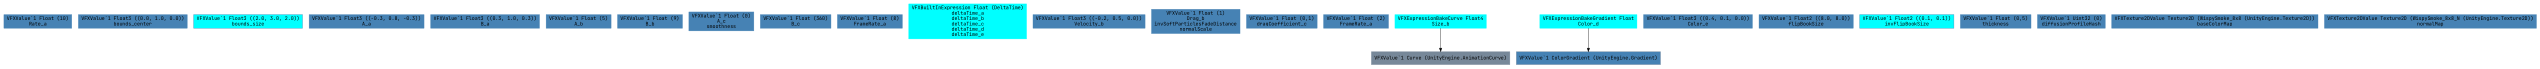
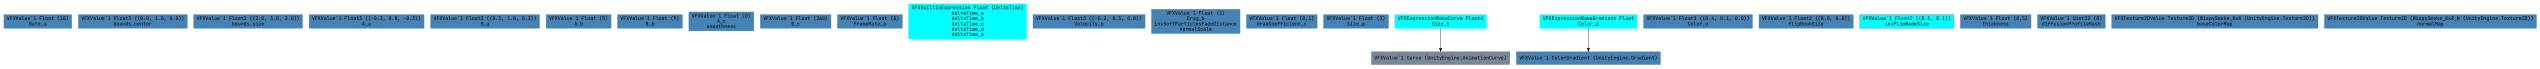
(248, 21) -> (248, 21)
(1356, 21) -> (1356, 21)
